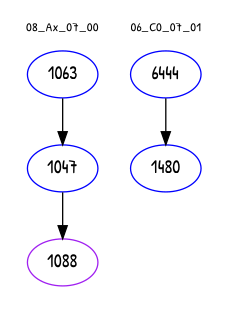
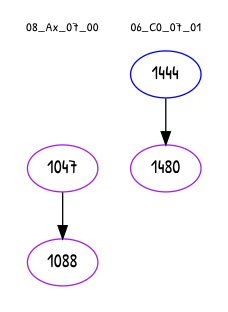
(63, 74) -> none
(166, 74) -> (166, 74)
(63, 168) -> (63, 168)
(166, 168) -> (166, 168)
